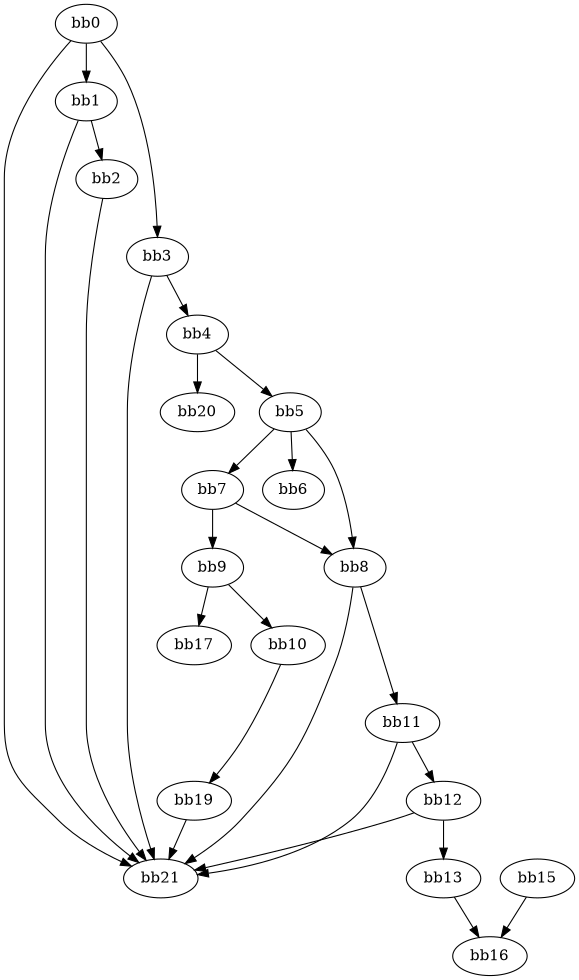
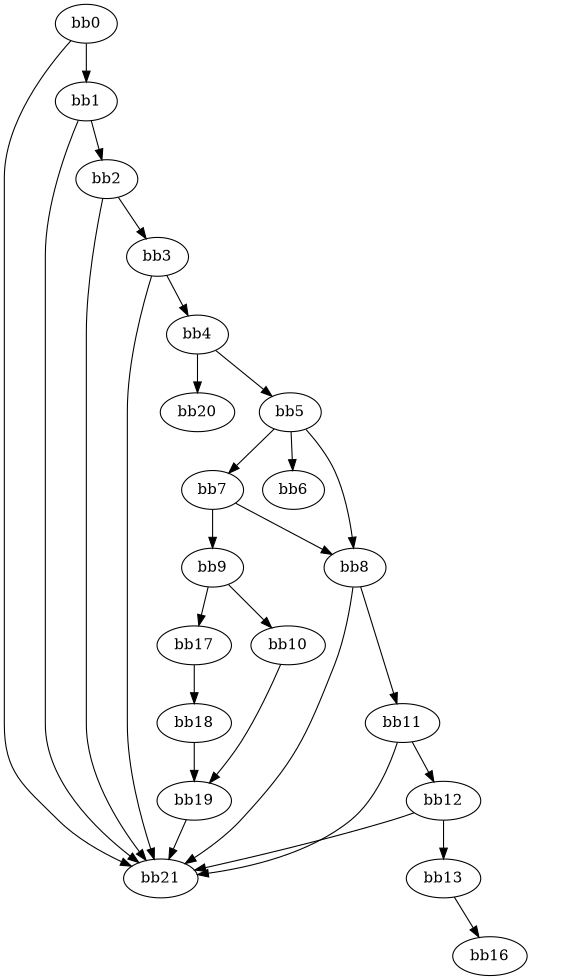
(144, 129) -> (129, 213)
none -> (194, 723)
(537, 878) -> none
